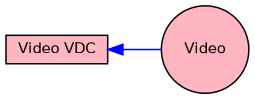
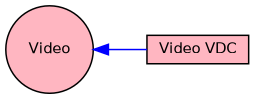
(142, 50) -> (128, 50)
